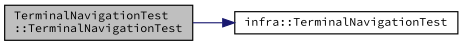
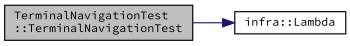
(346, 23) -> (290, 23)
